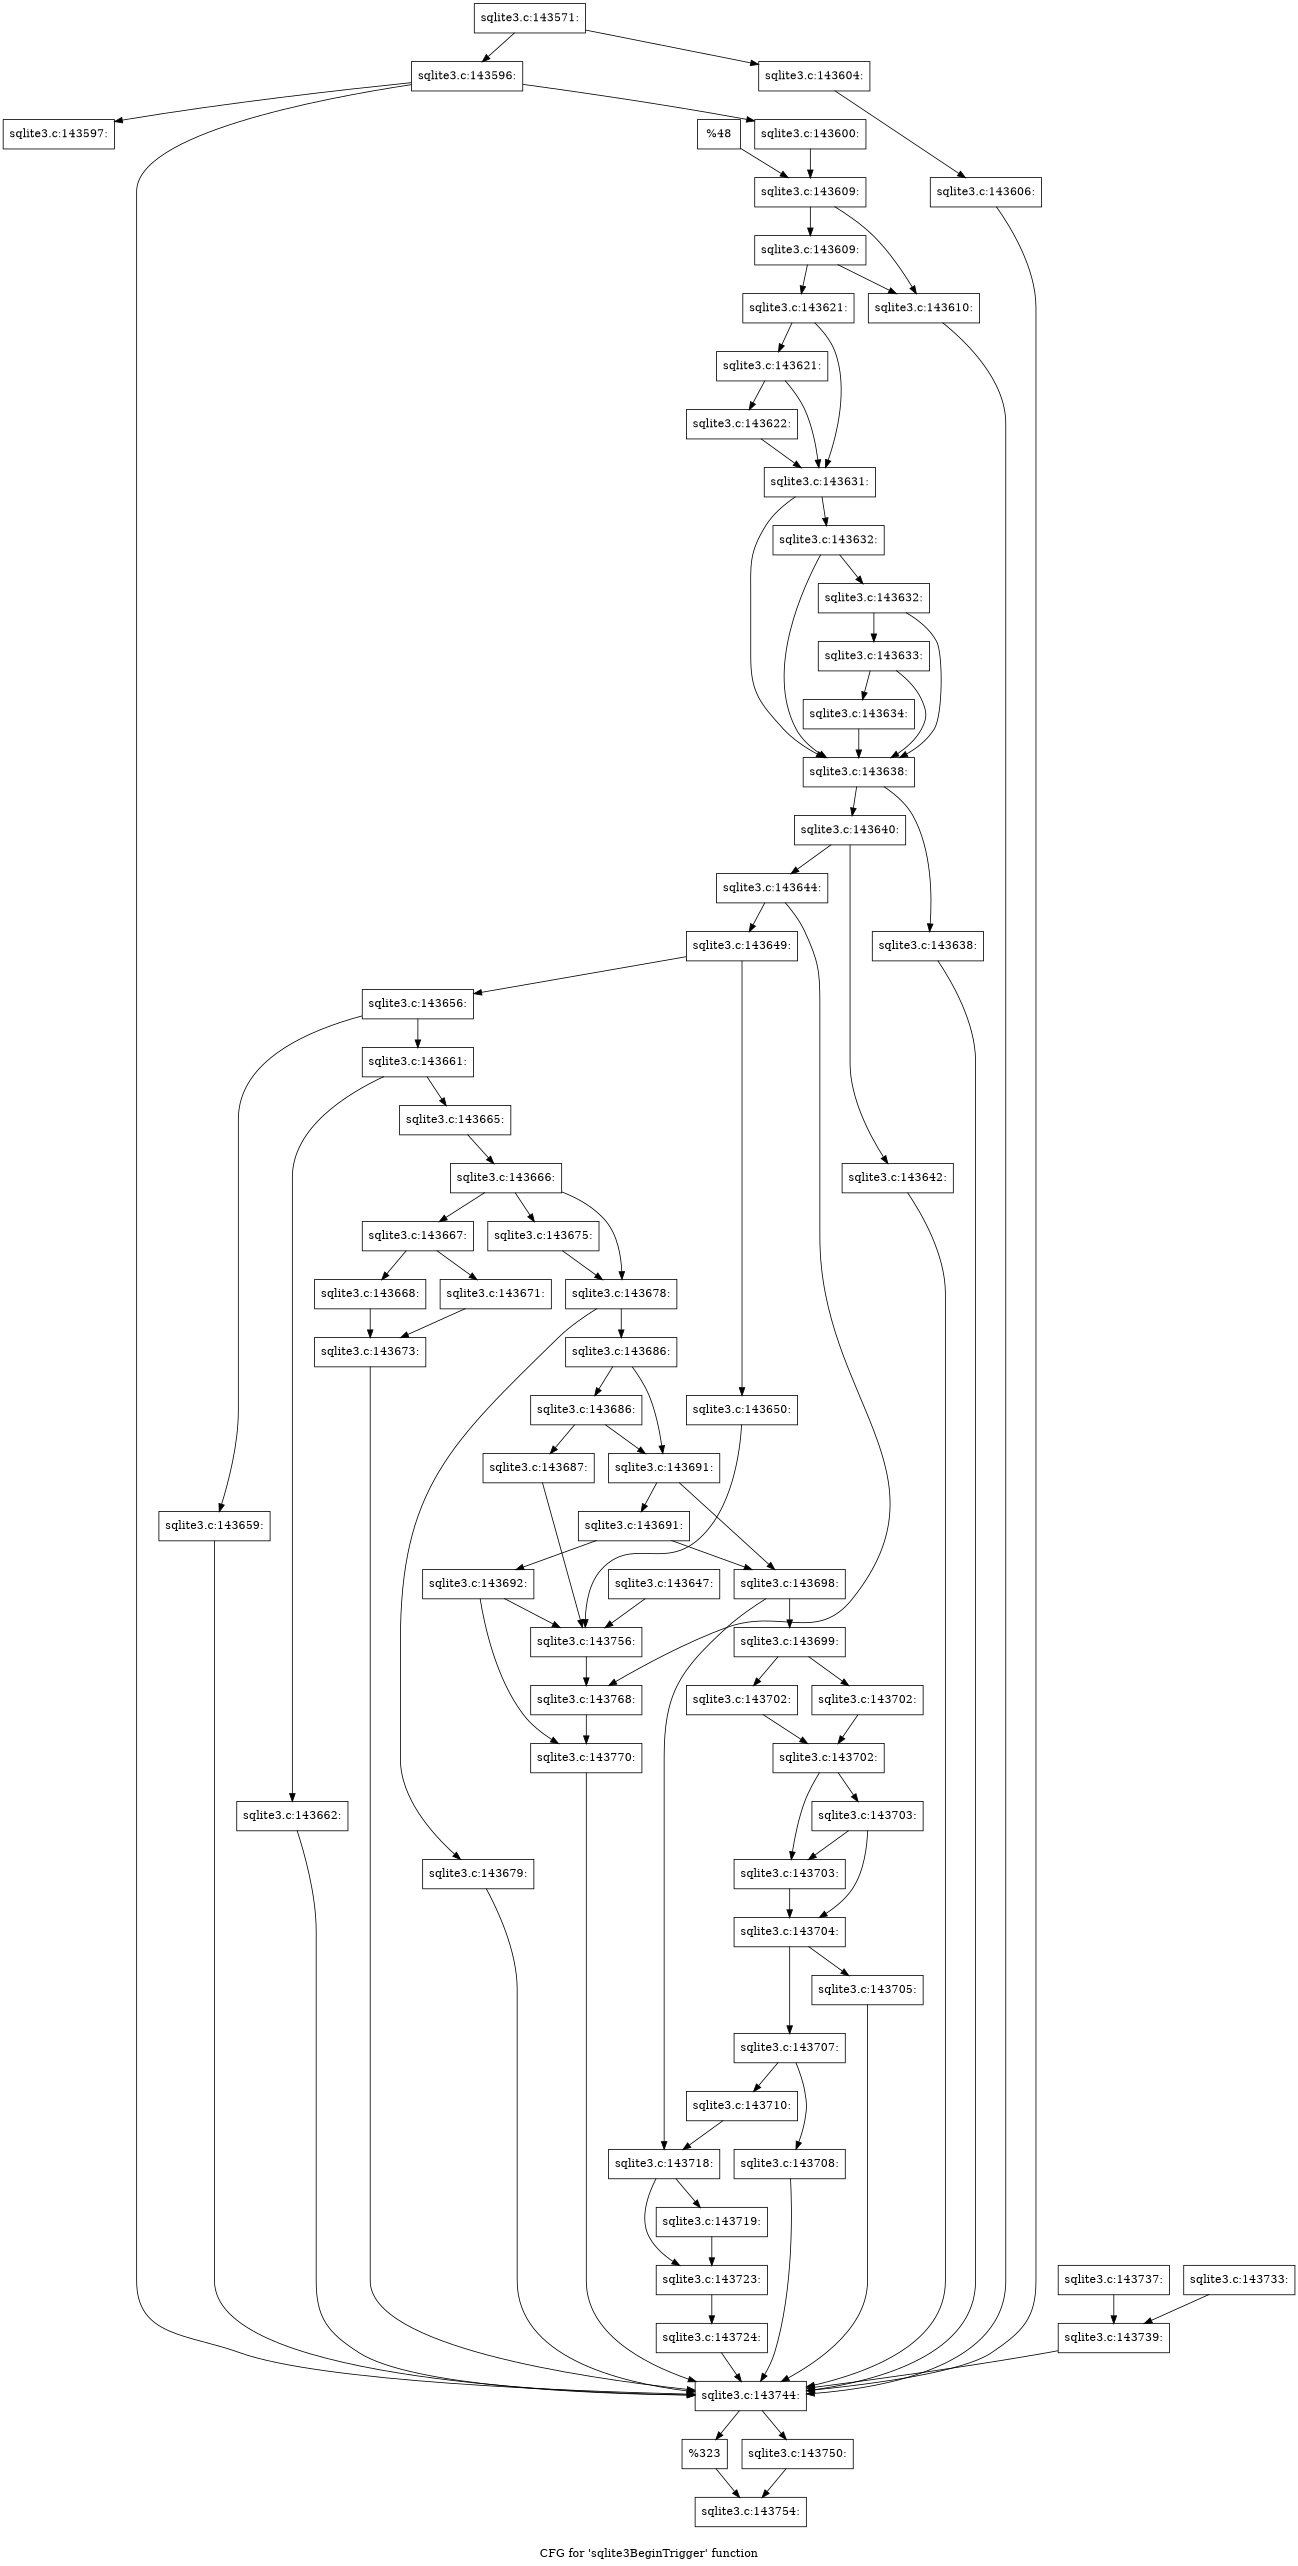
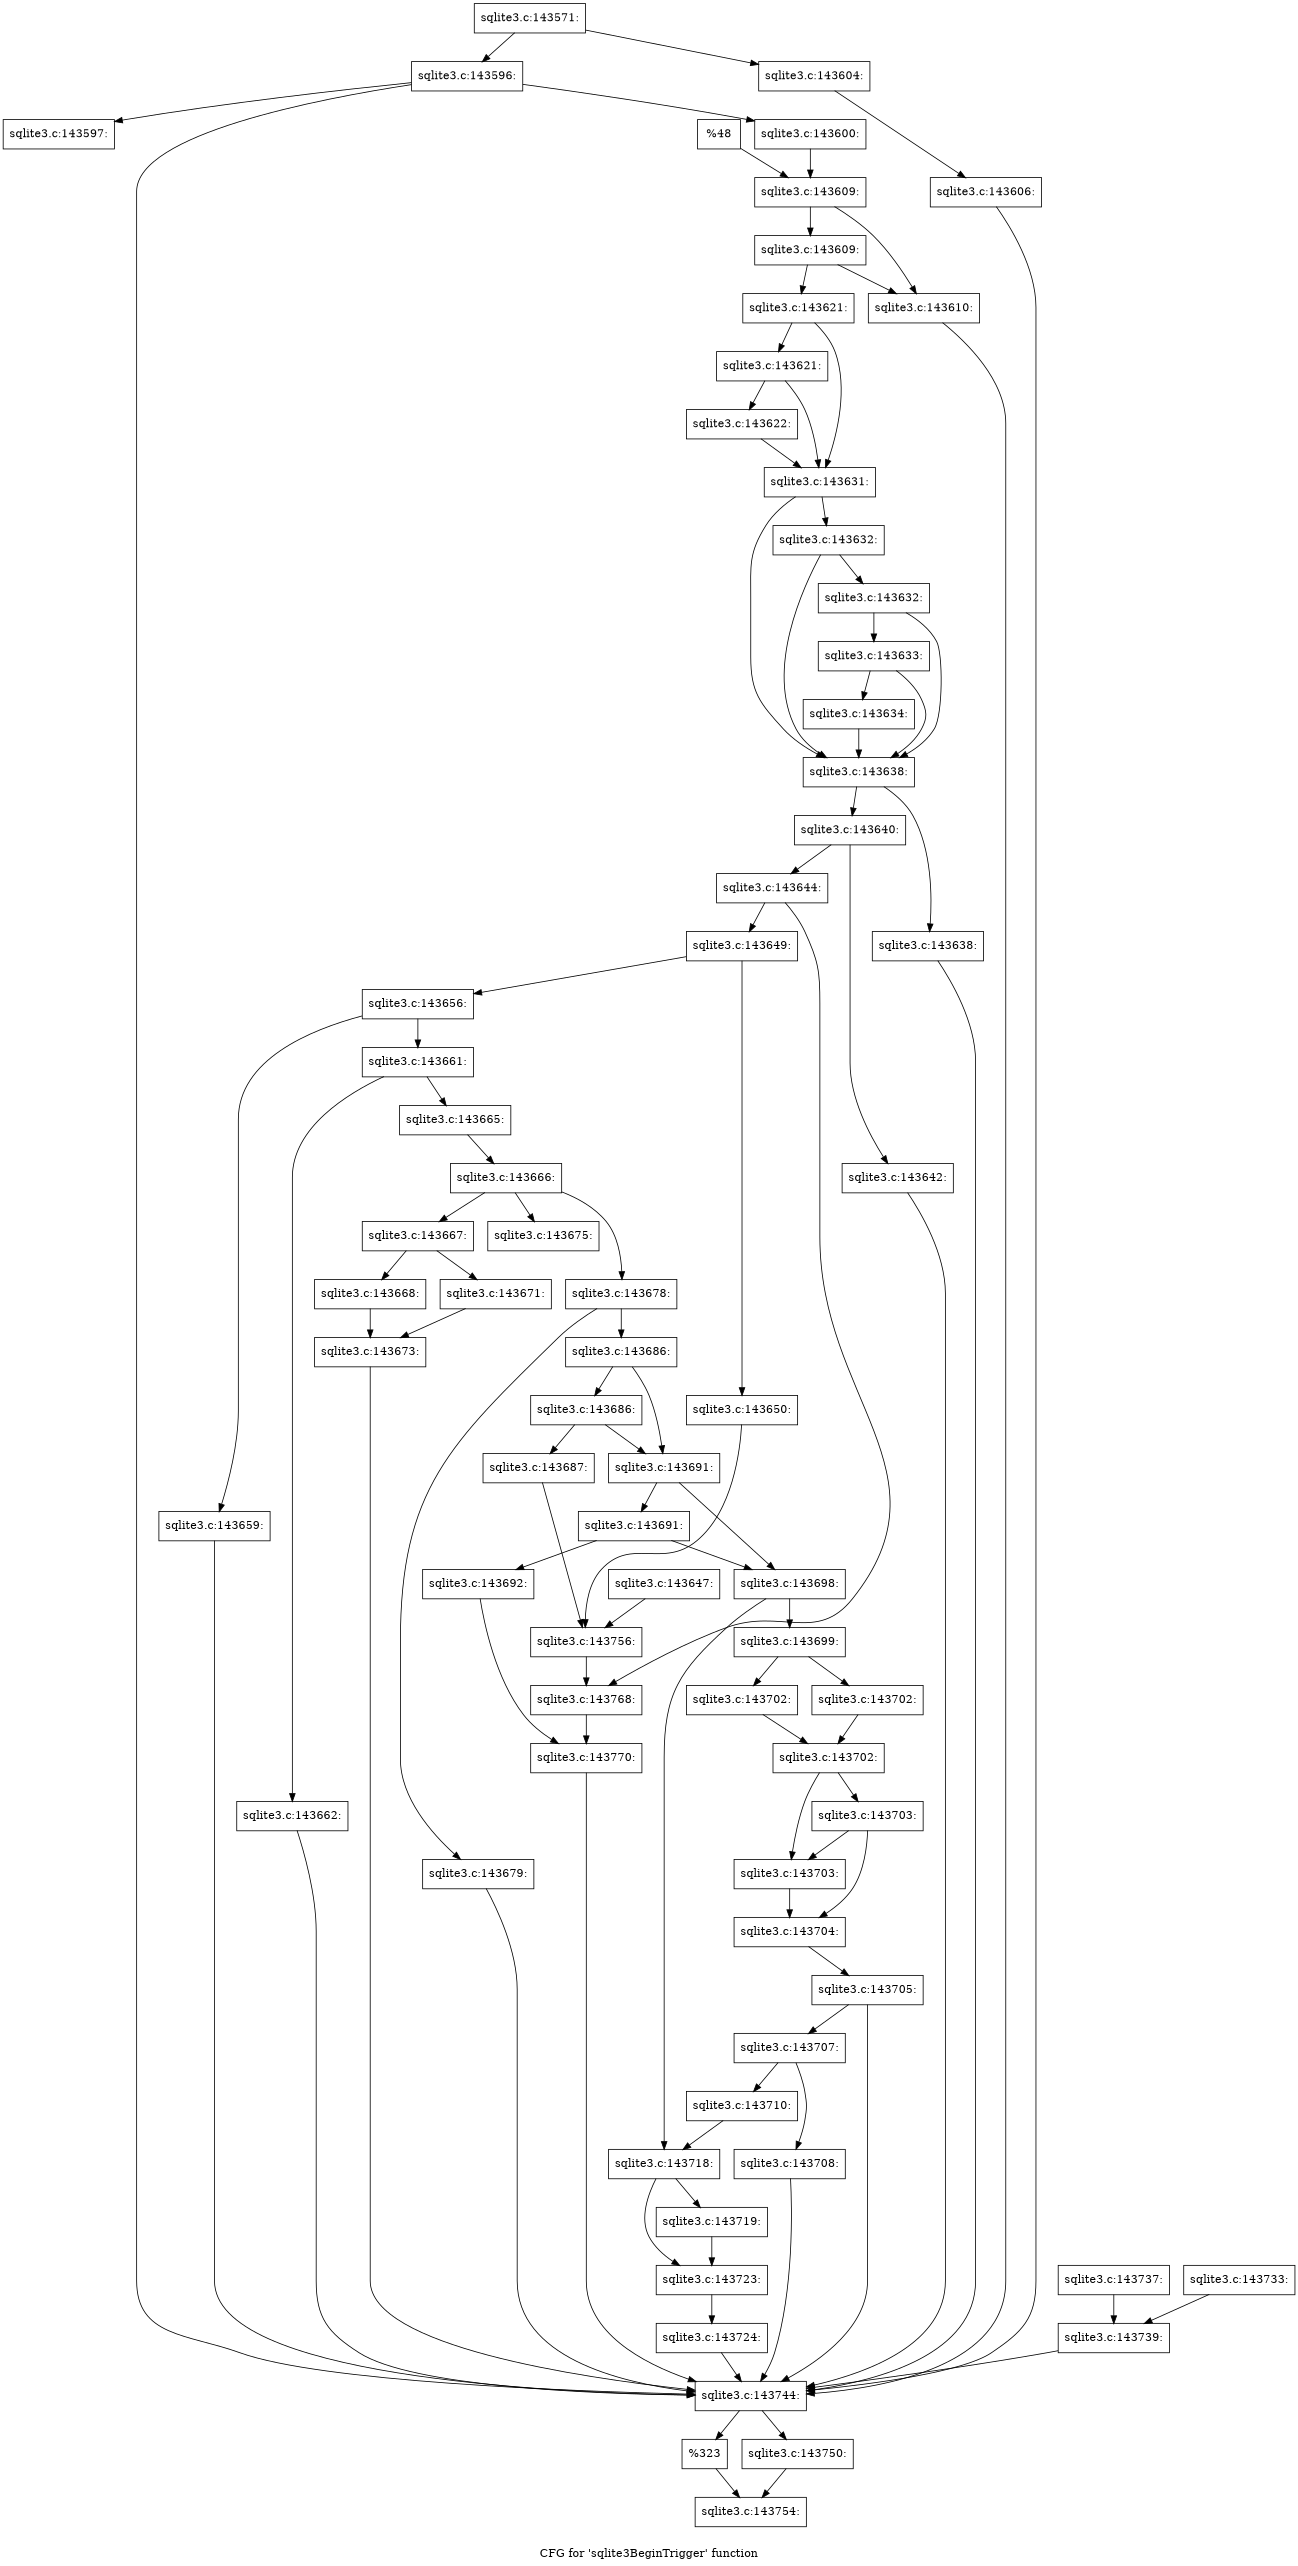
(579, 1263) -> none
(529, 1611) -> none
(790, 1986) -> (832, 2017)
